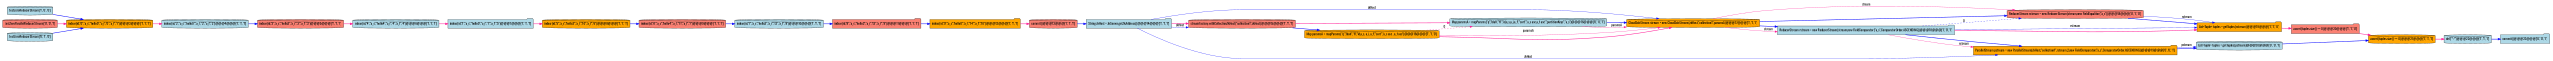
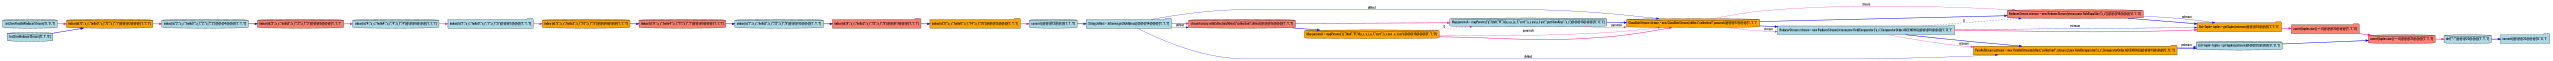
(30, 11) -> none
(30, 24) -> (30, 24)
(1053, 24) -> (1053, 24)
(2402, 39) -> (2402, 39)
